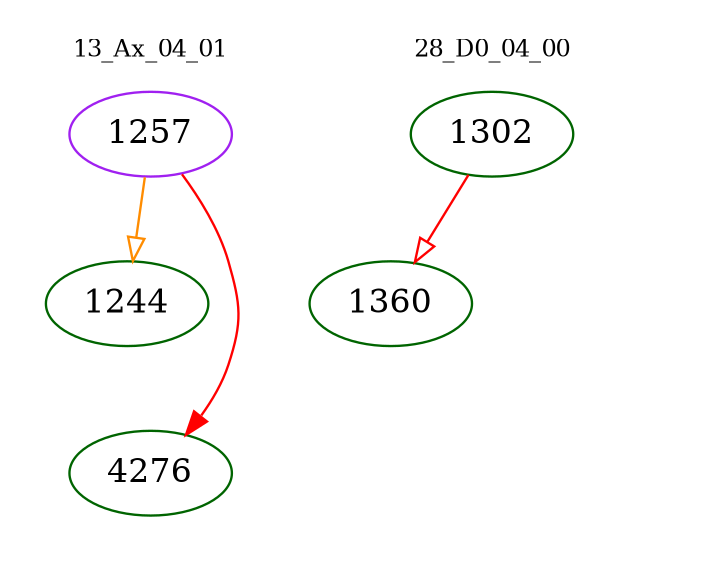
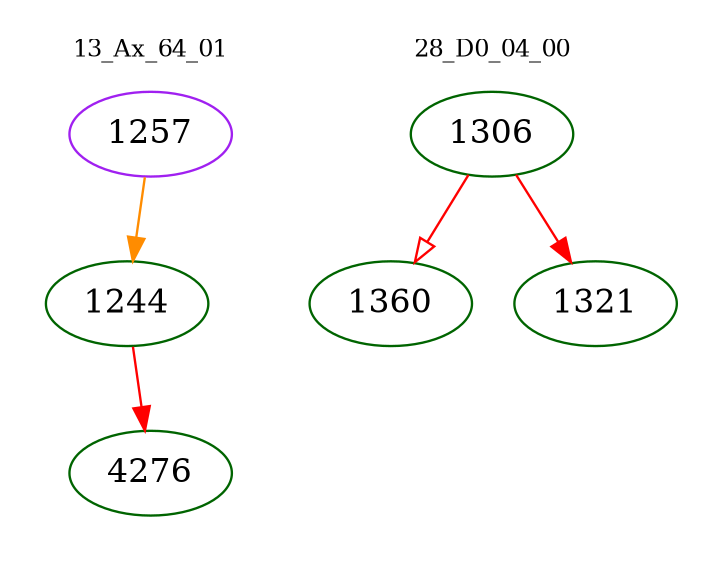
(151, 51) -> (151, 51)
(492, 134) -> (492, 134)
(141, 207) -> (141, 207)
(236, 293) -> (137, 377)
none -> (596, 304)
